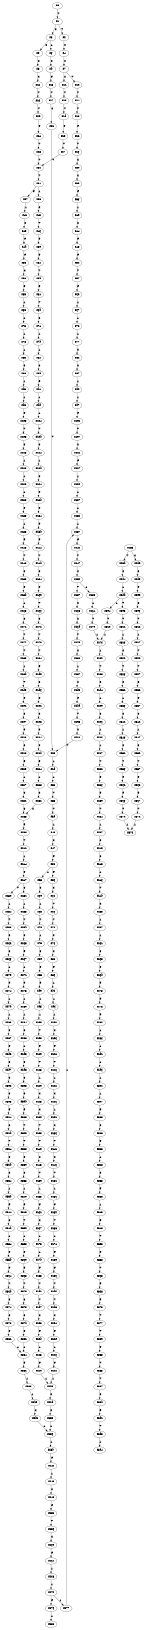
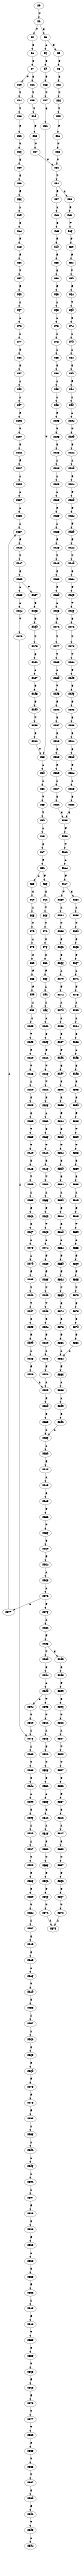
(55, 1078) -> (46, 1082)
none -> (45, 1635)
